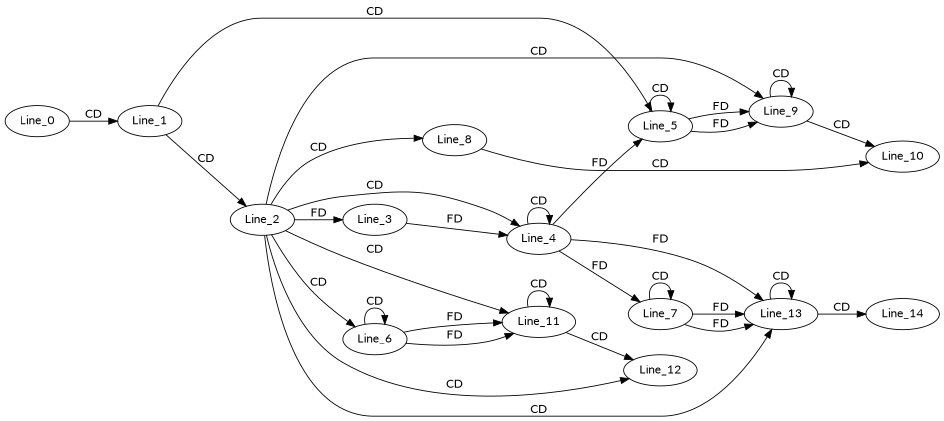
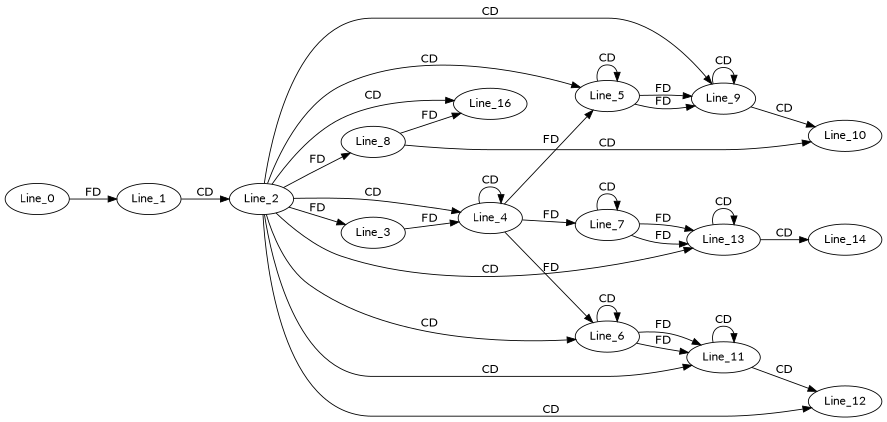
(401, 18) -> (394, 70)
none -> (490, 104)
(94, 115) -> (93, 193)
(319, 148) -> (317, 160)
(668, 253) -> (550, 278)
